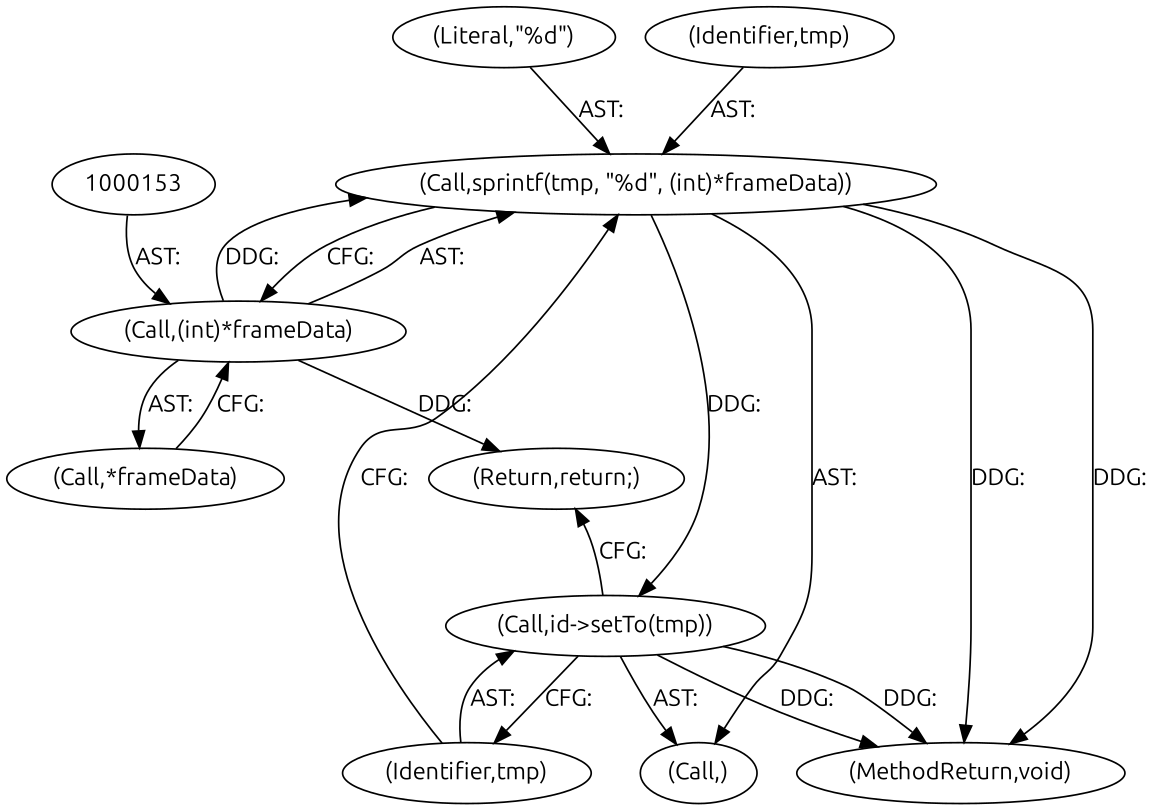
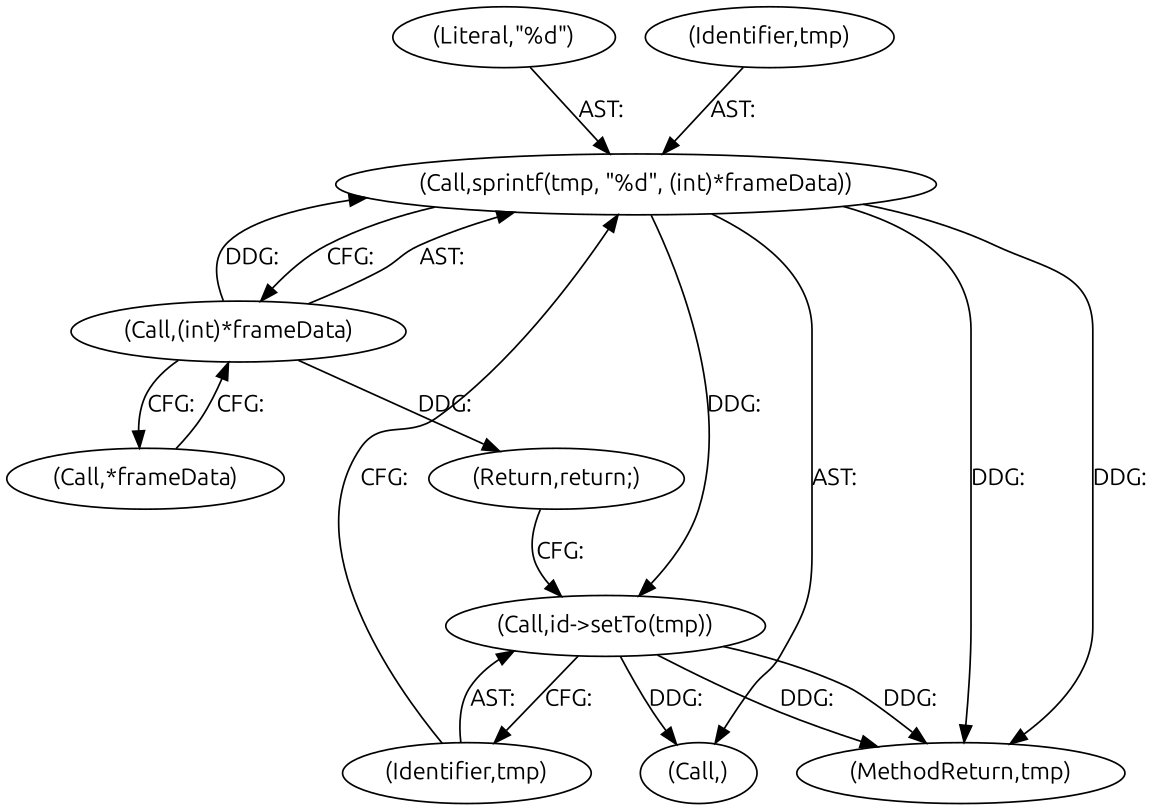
(134, 184) -> none
(174, 405) -> (174, 405)
(596, 559) -> (532, 549)
(679, 700) -> (679, 700)
(961, 773) -> (961, 773)
